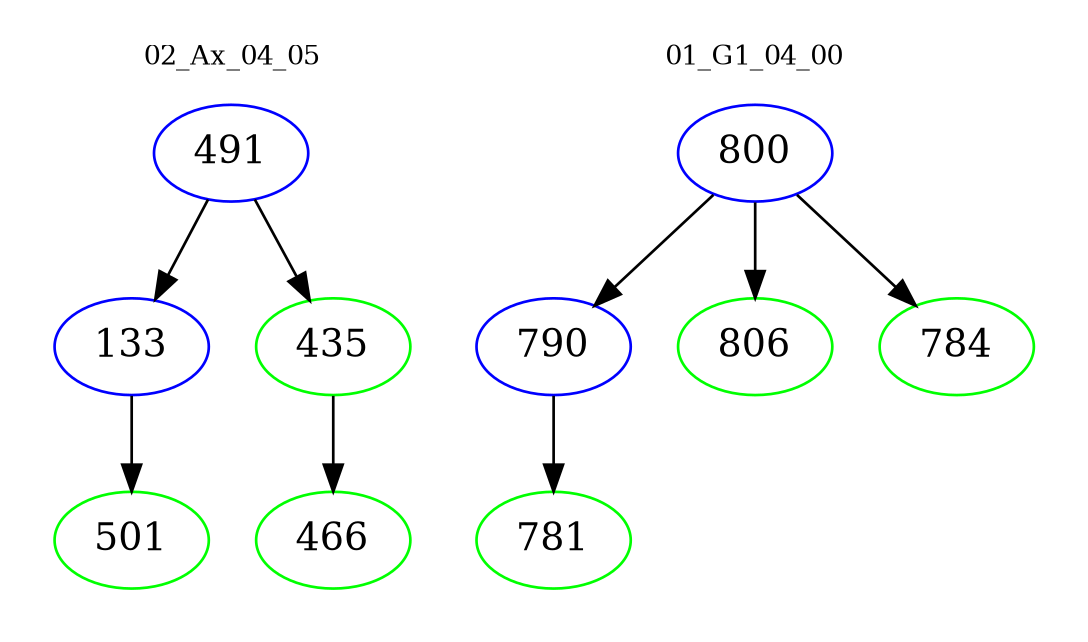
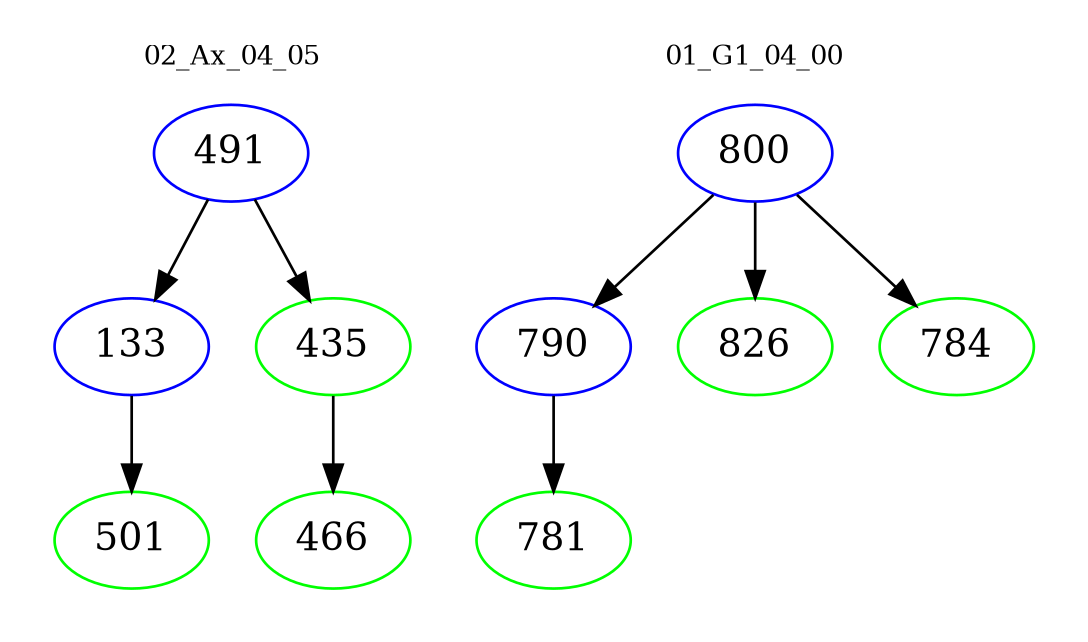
(755, 347) -> (755, 347)
